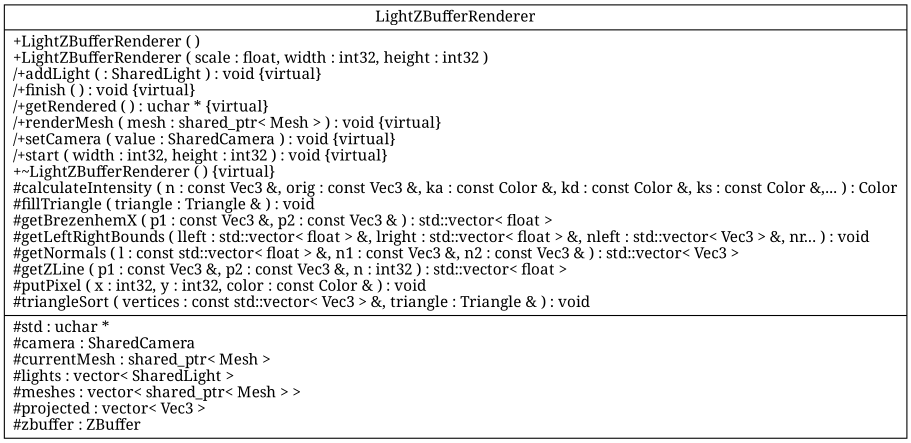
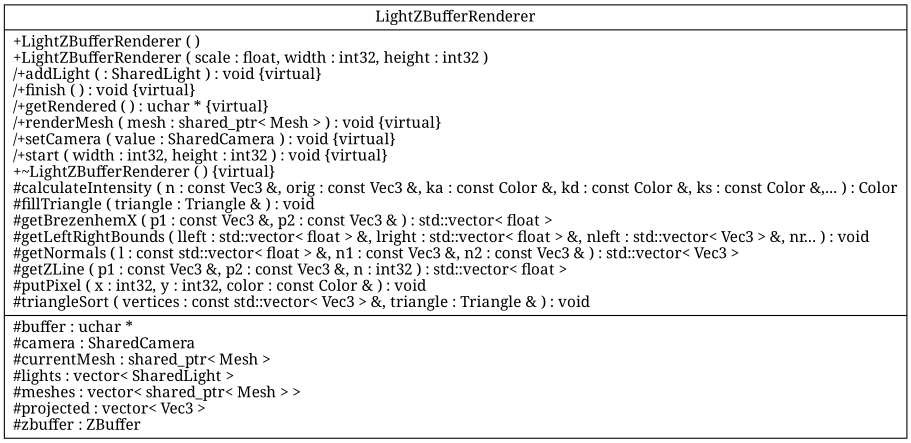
(61, 327) -> (73, 327)
